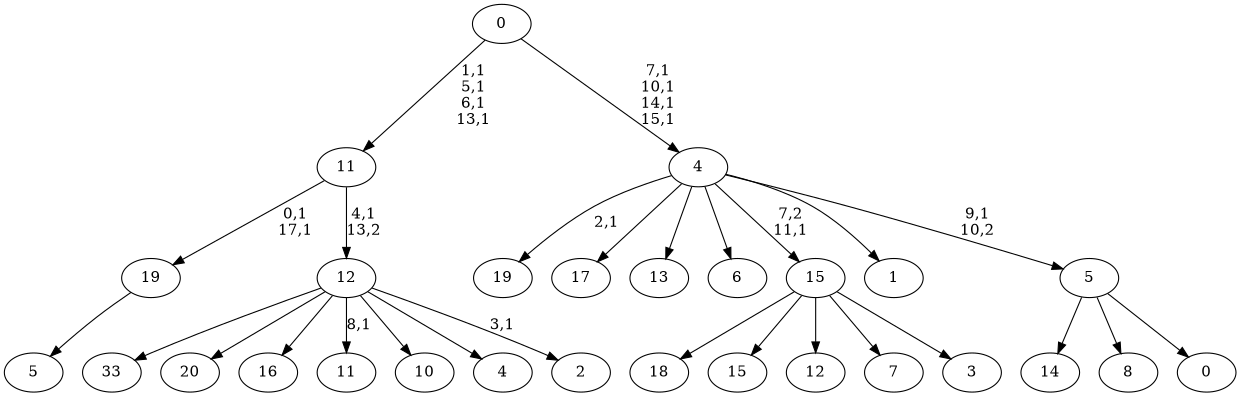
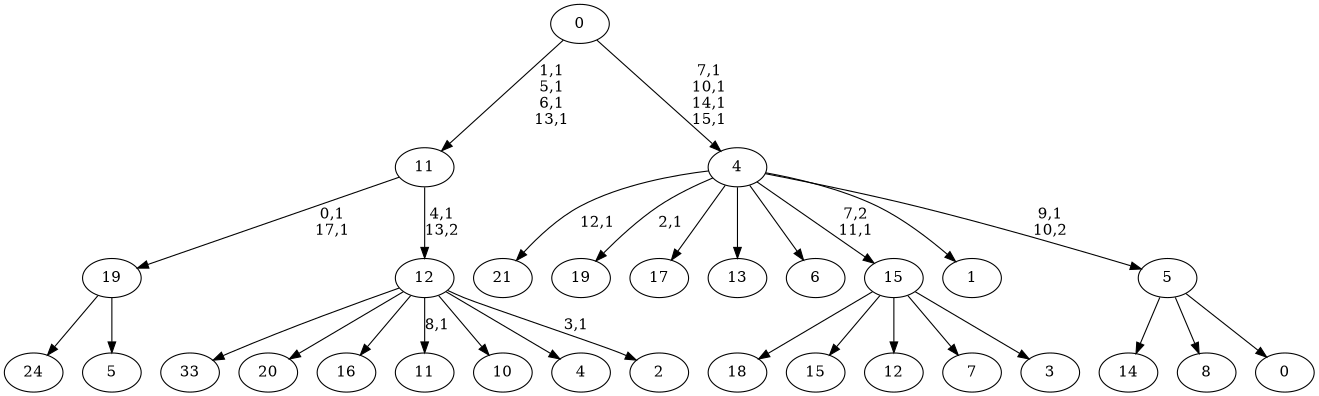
none -> (503, 278)
none -> (34, 373)
